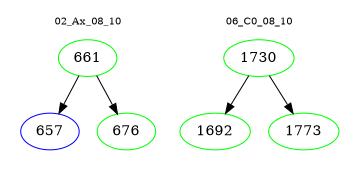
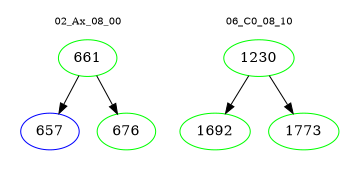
(88, 22) -> (88, 22)
(259, 58) -> (259, 58)
